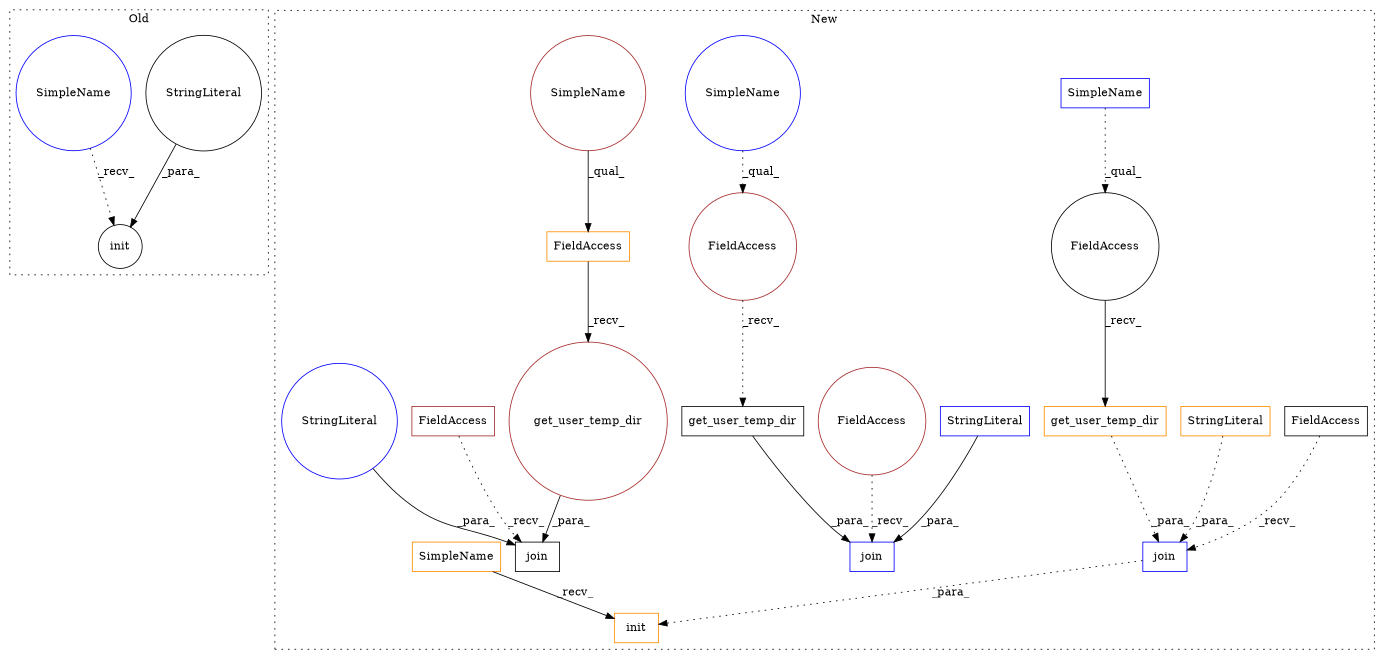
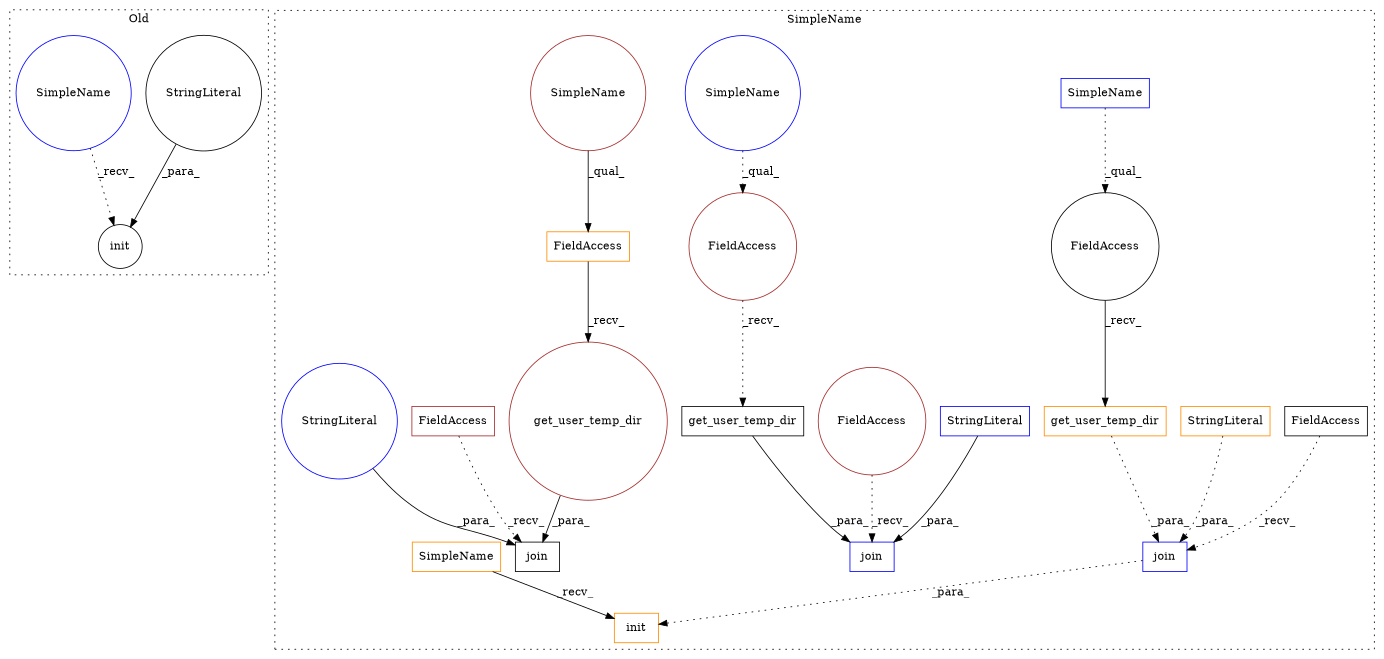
(825, 20) -> (825, 20)
